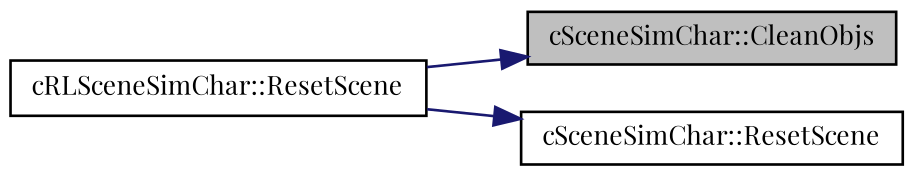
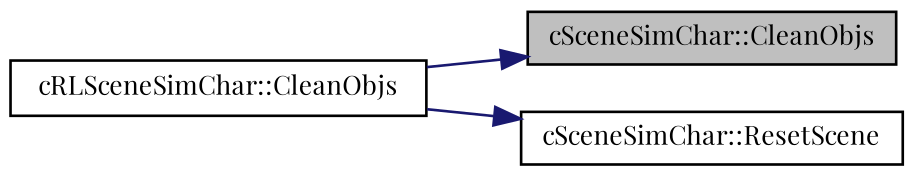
(218, 88) -> (218, 88)
